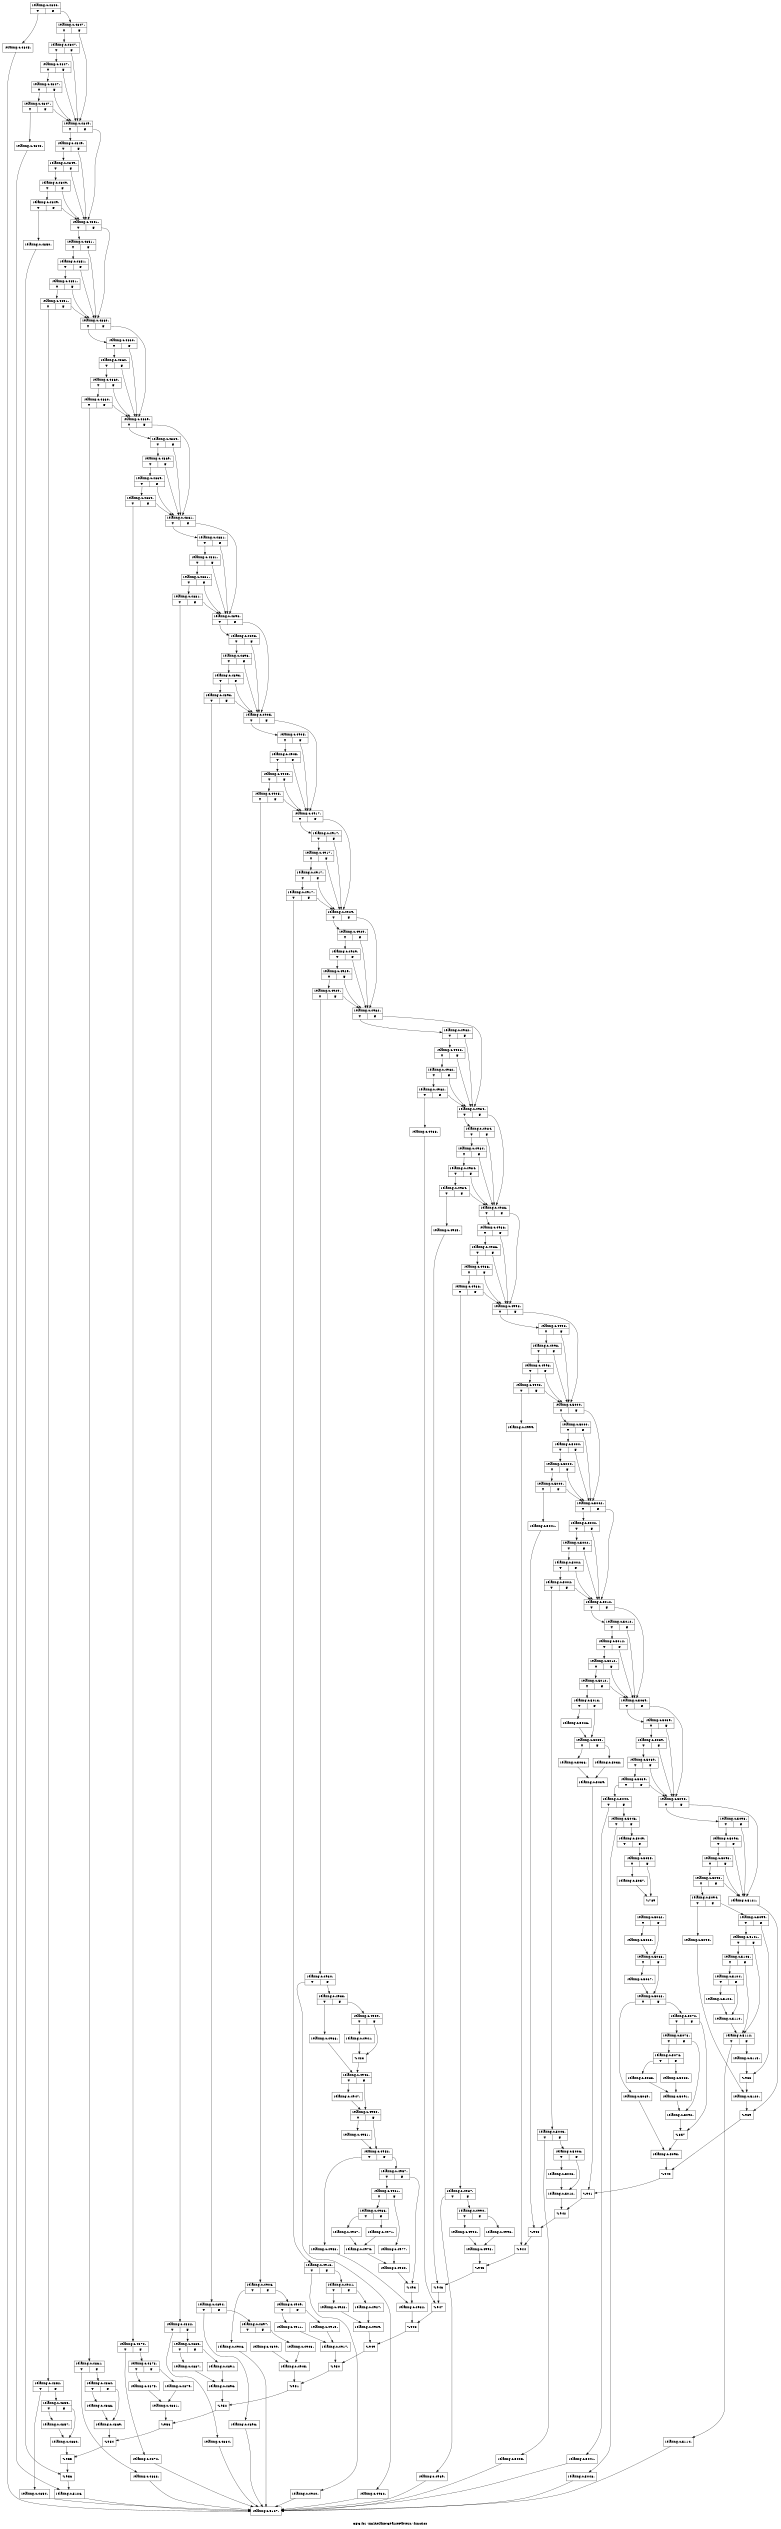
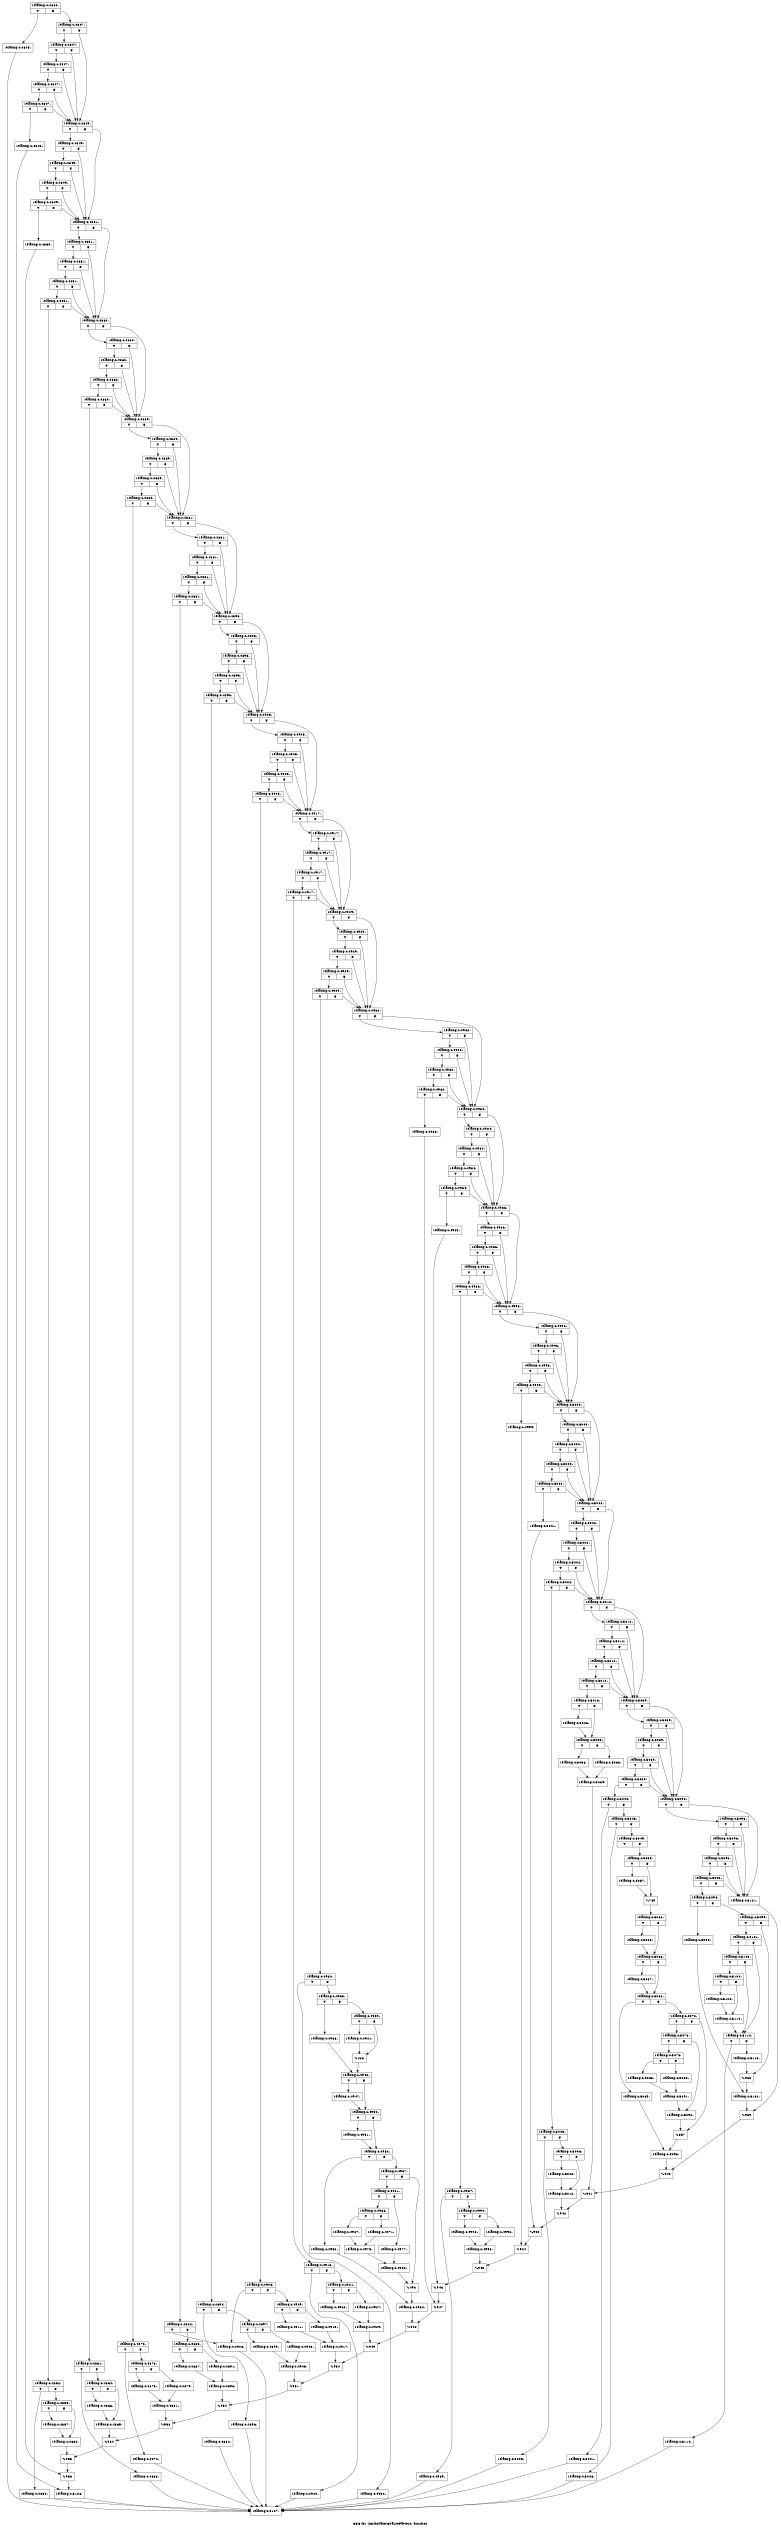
none -> (651, 1909)
none -> (249, 2338)
(192, 2378) -> (193, 2338)
